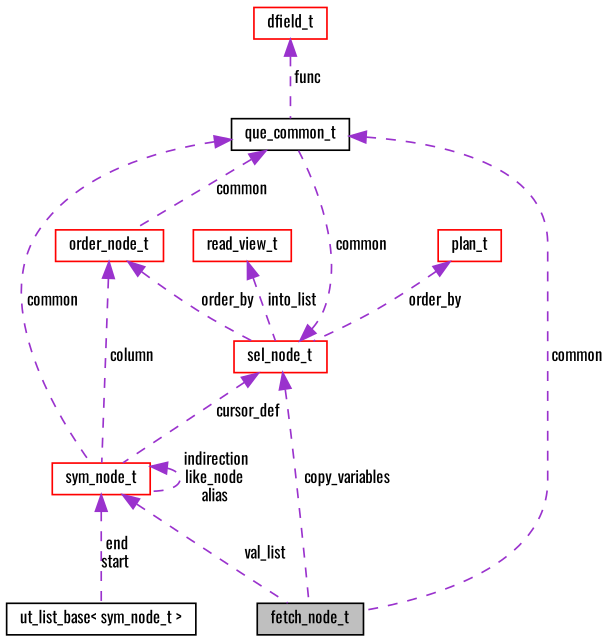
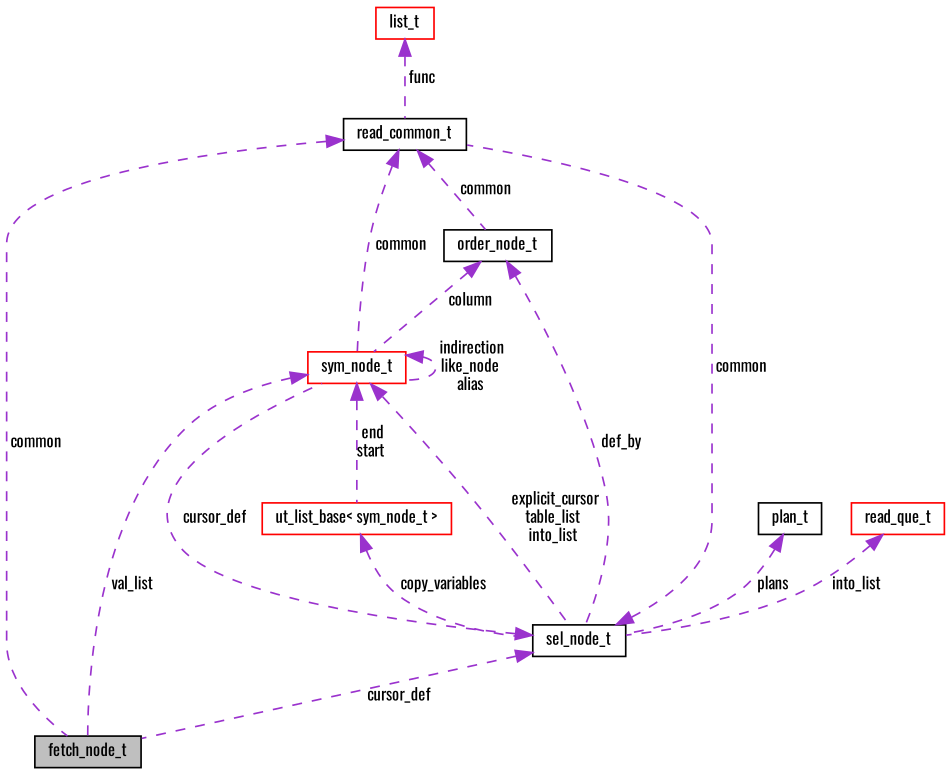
(290, 23) -> (405, 23)
(290, 134) -> (405, 134)
(110, 246) -> (498, 246)
(242, 246) -> (898, 519)
(470, 246) -> (790, 519)
(226, 301) -> (620, 443)
(433, 301) -> (772, 585)
(280, 357) -> (579, 641)
(346, 479) -> (398, 696)
none -> (480, 508)
none -> (427, 612)
(101, 619) -> (357, 519)
